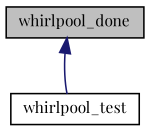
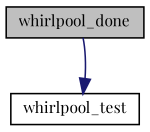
(65, 74) -> (85, 58)
